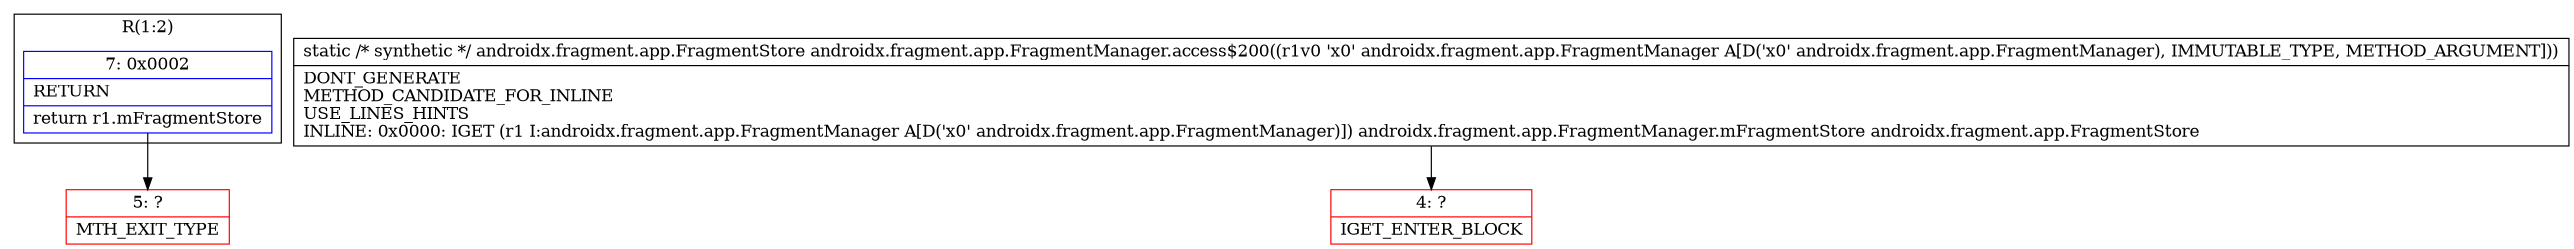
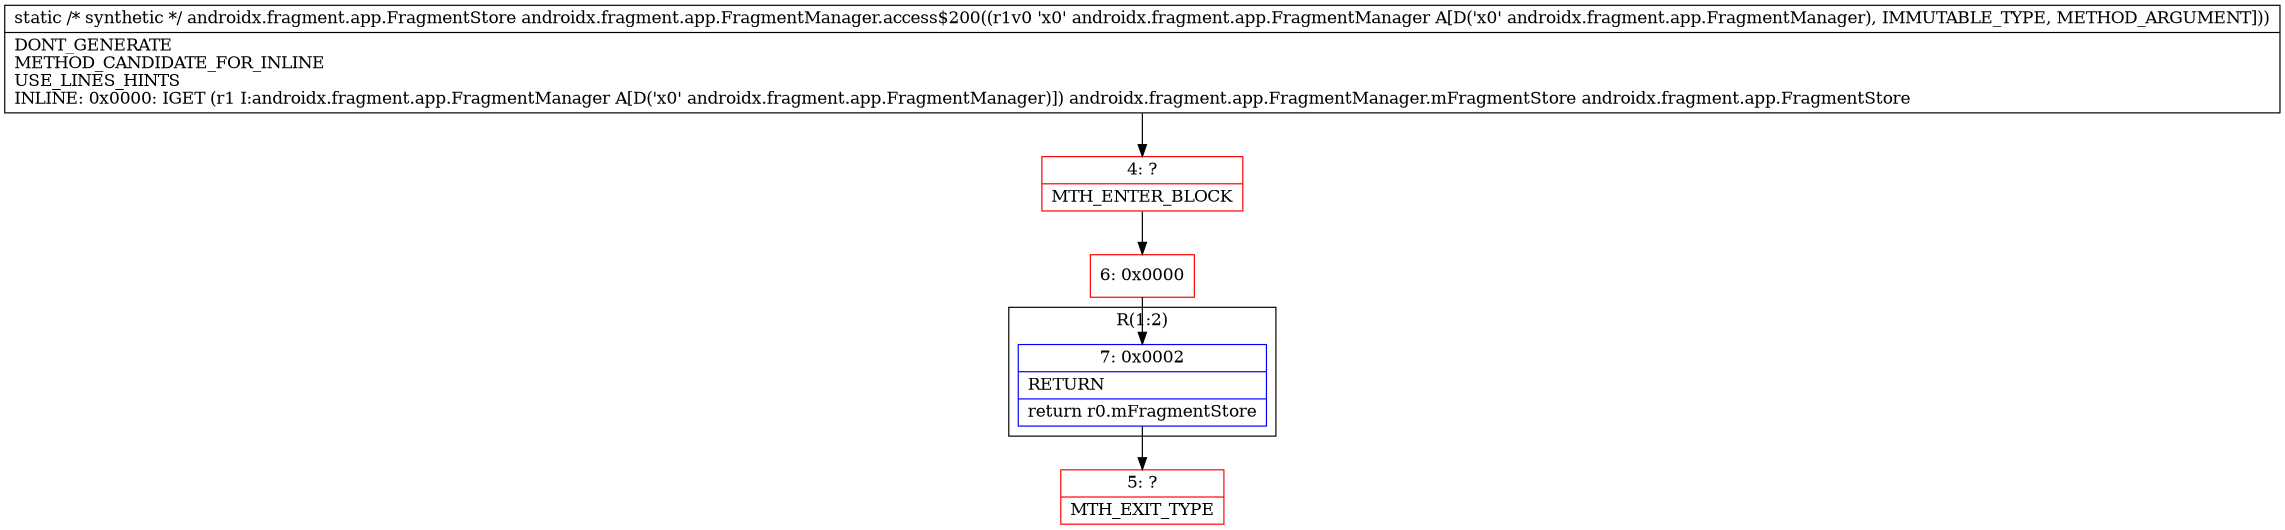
(148, 119) -> (1142, 412)
(1431, 230) -> (1142, 197)
none -> (1142, 276)
